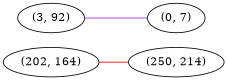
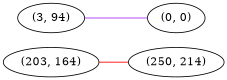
(51, 18) -> (51, 18)
(176, 18) -> (176, 18)
(51, 62) -> (51, 62)
